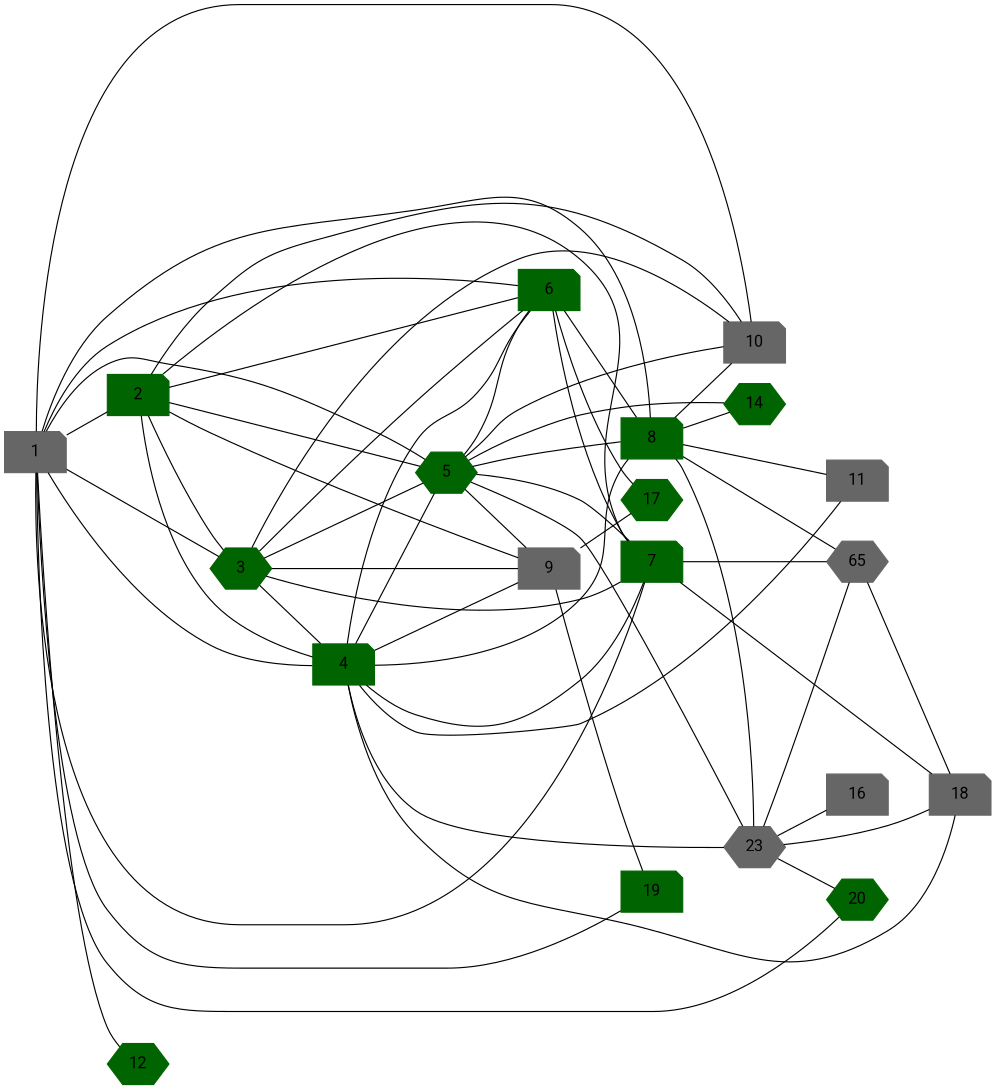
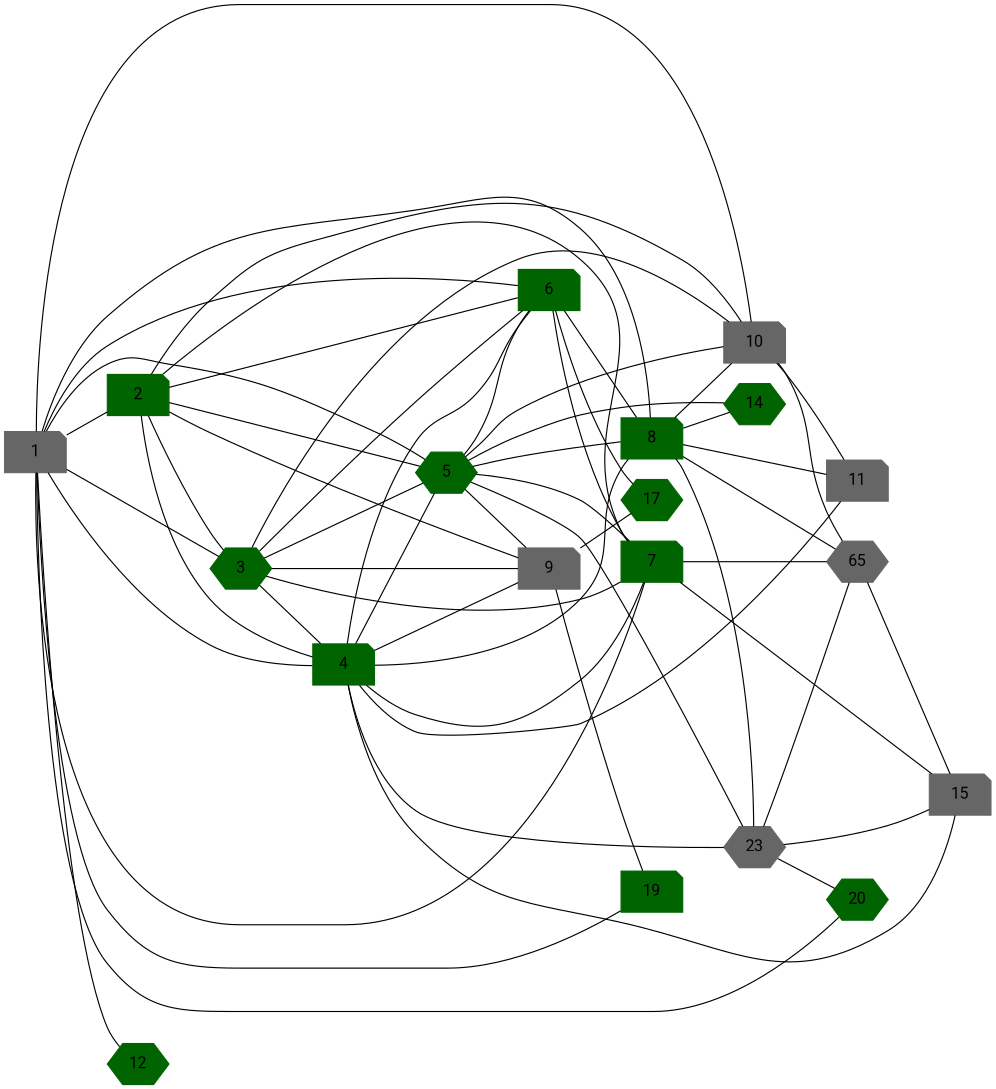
none -> (812, 410)
none -> (810, 452)
(857, 795) -> none
(960, 795) -> (960, 795)
